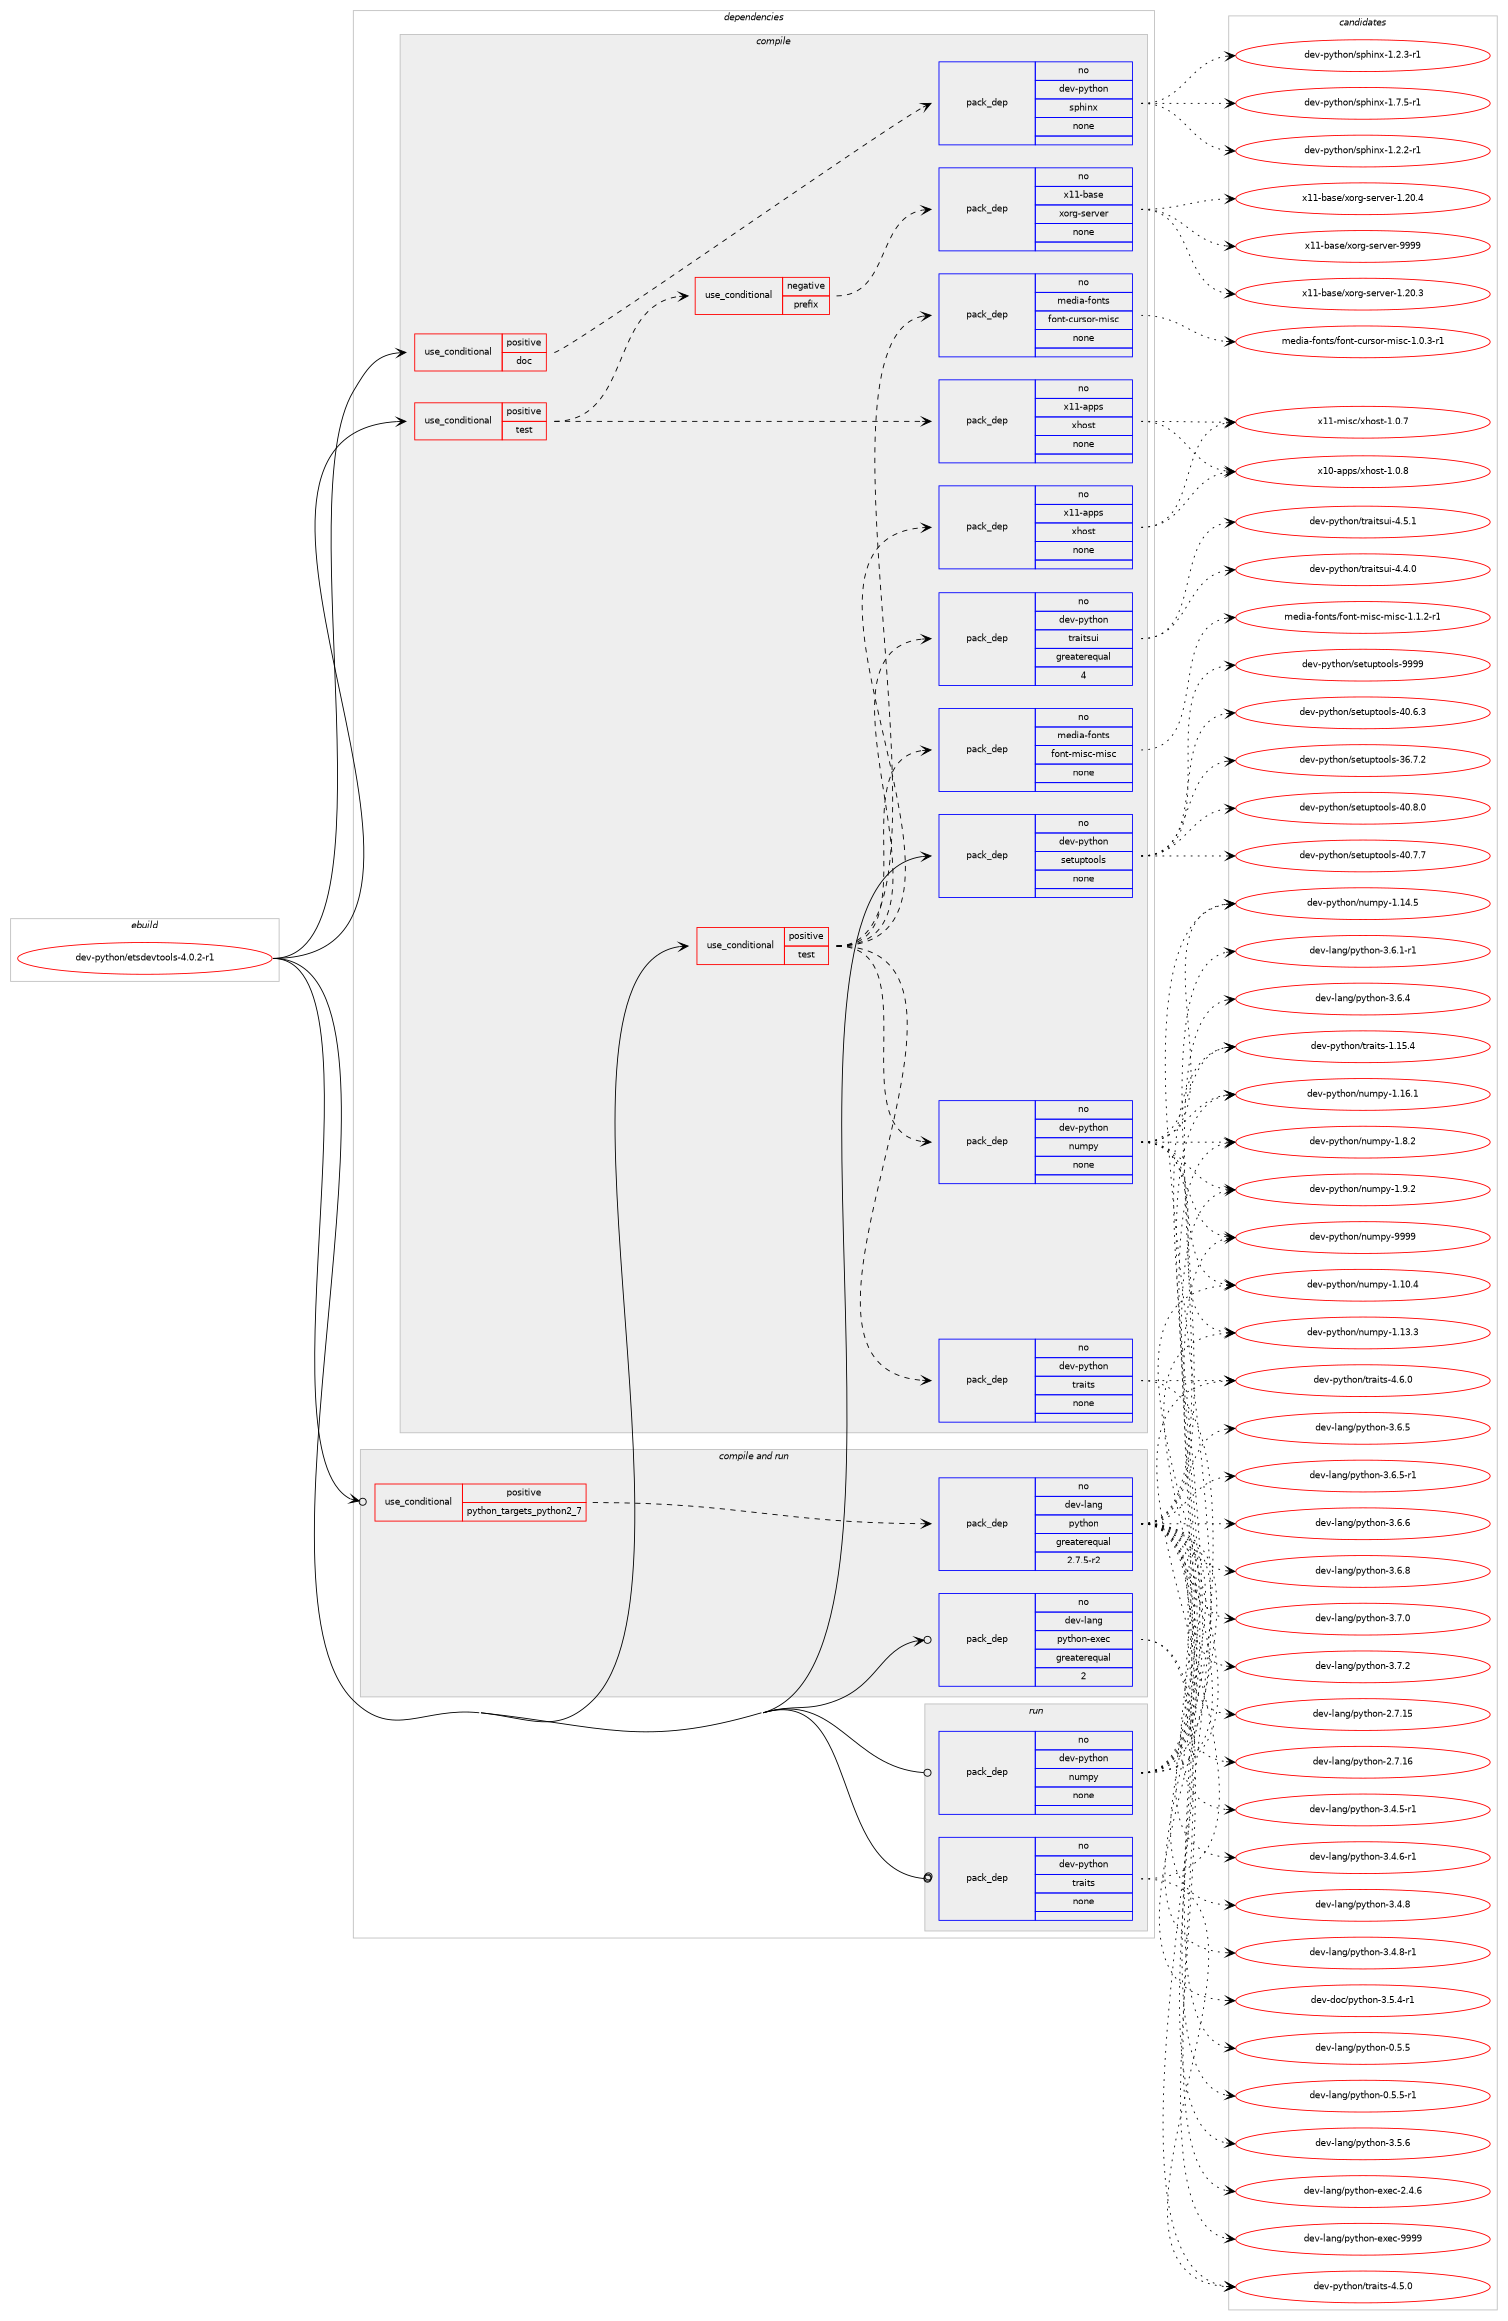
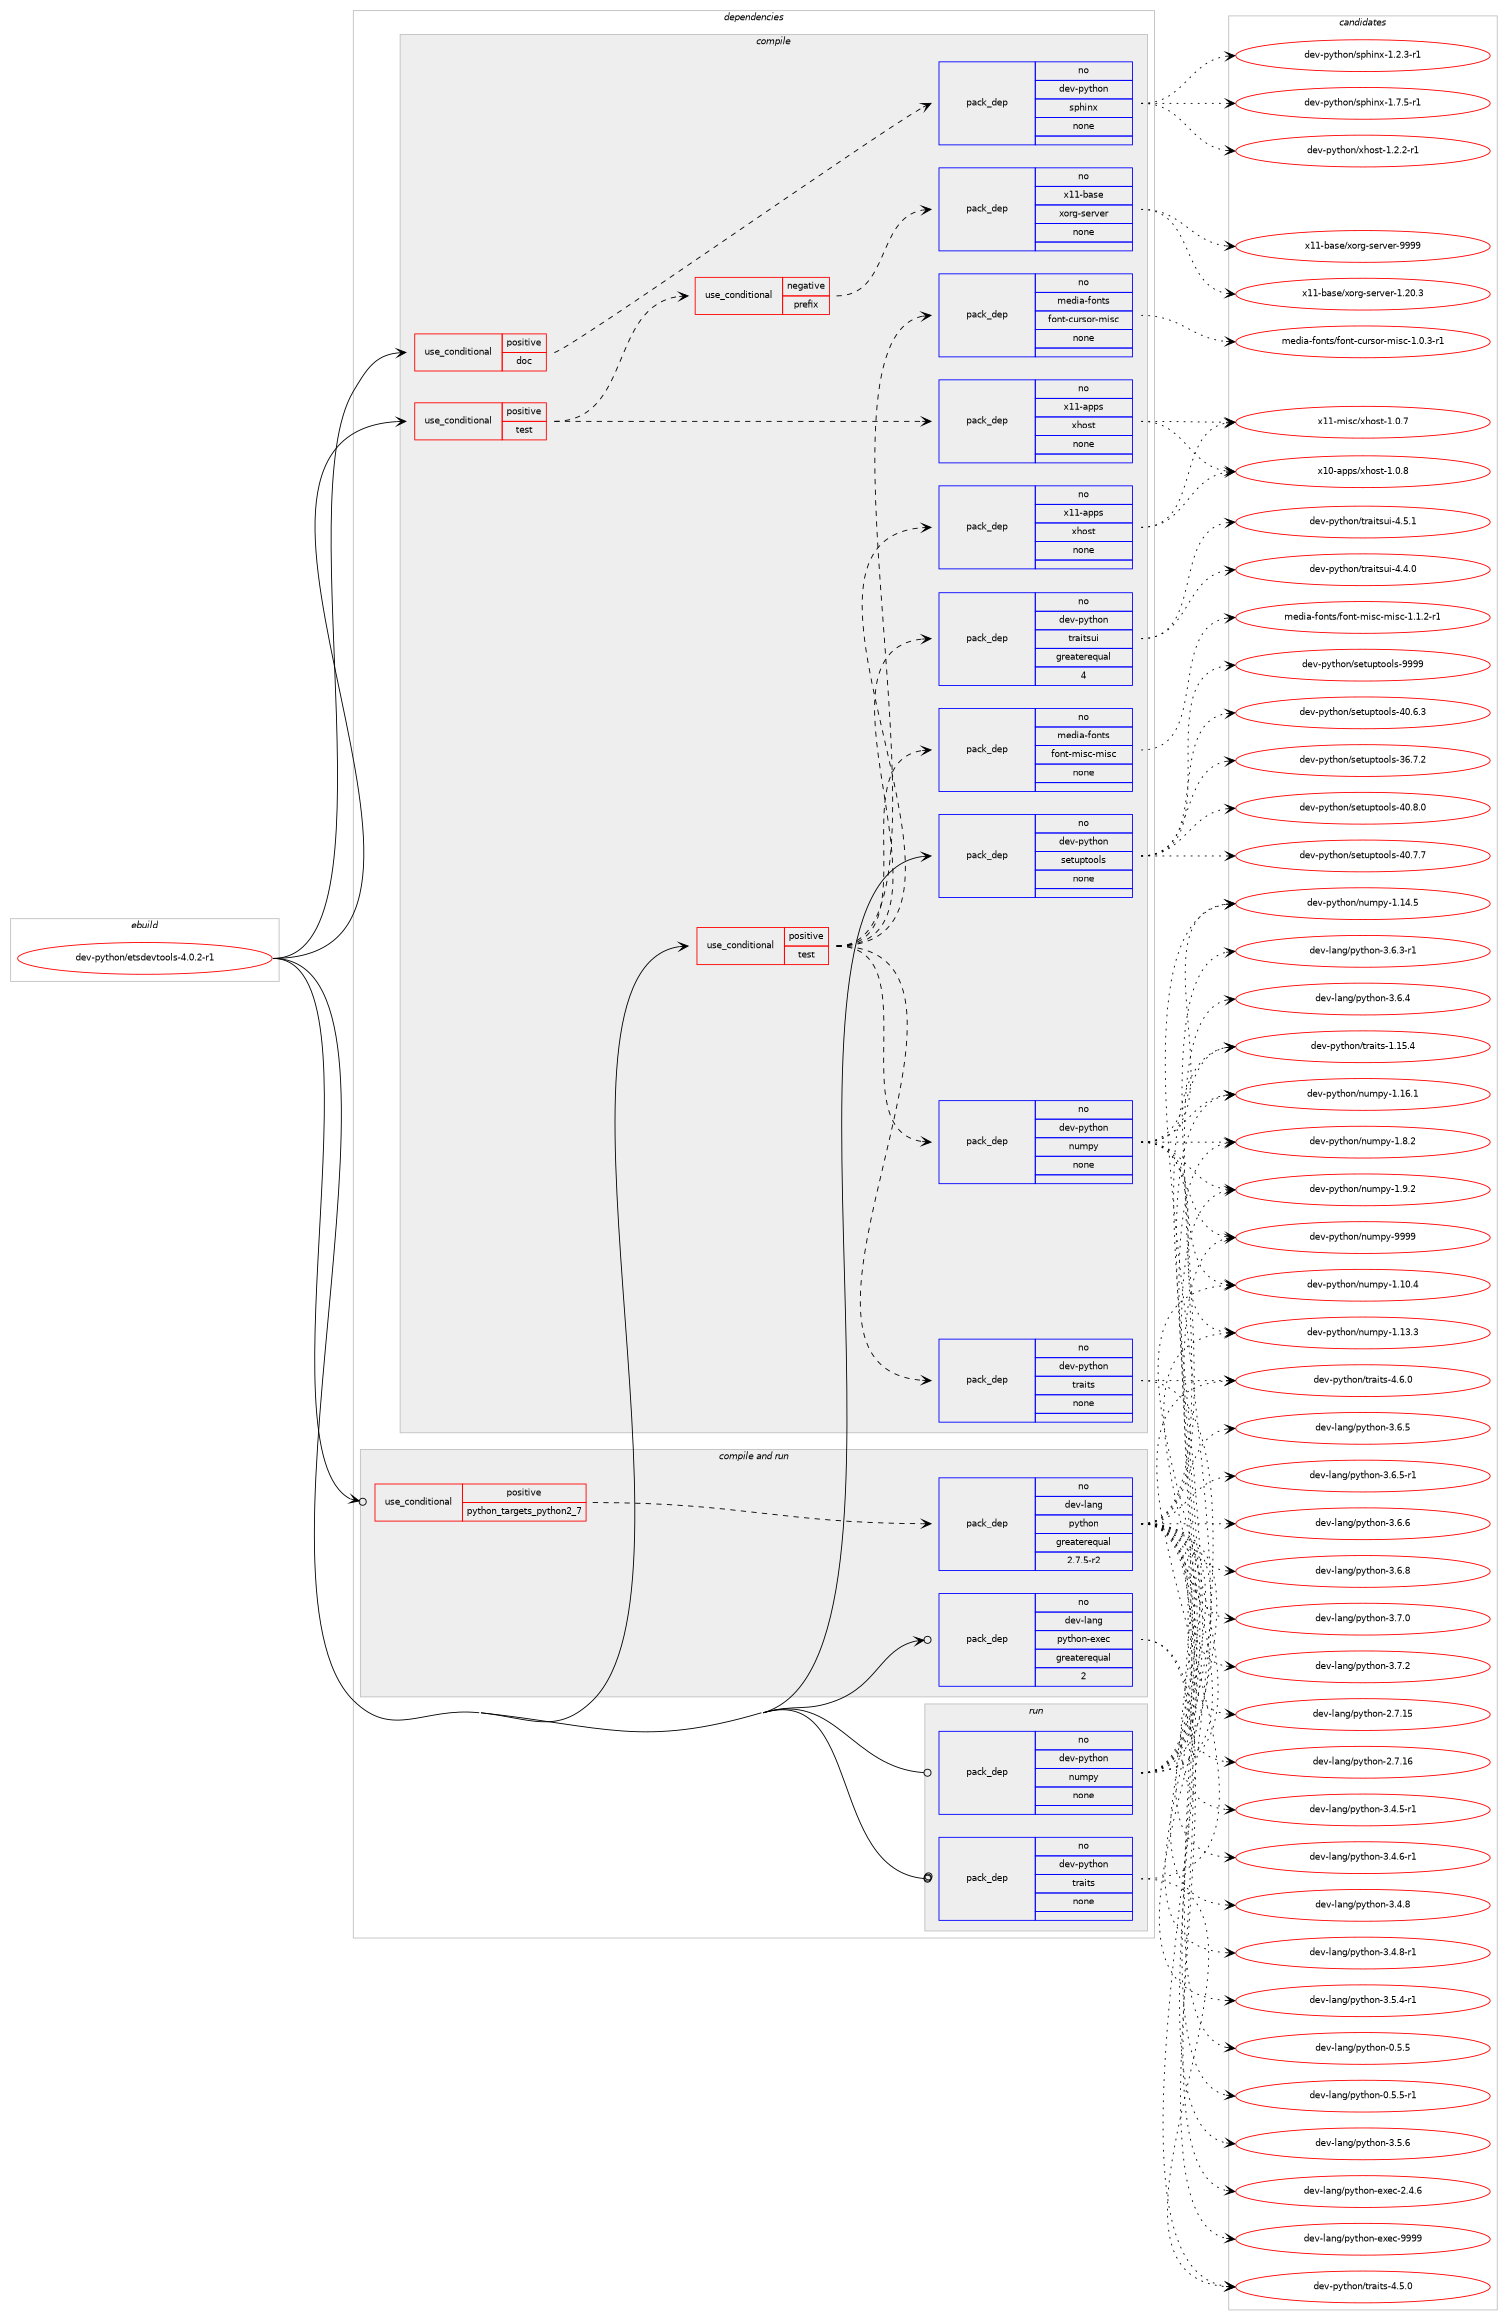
(1363, 151) -> (1363, 151)
(1363, 199) -> none
(1363, 951) -> (1363, 951)
(1363, 2001) -> (1363, 2001)
